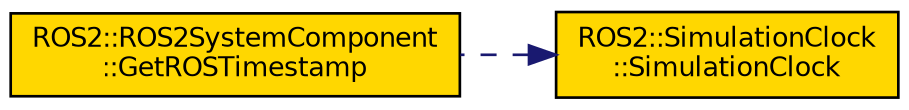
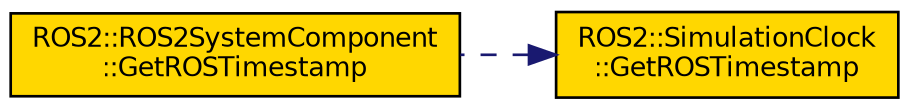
(727, 55) -> (727, 55)
